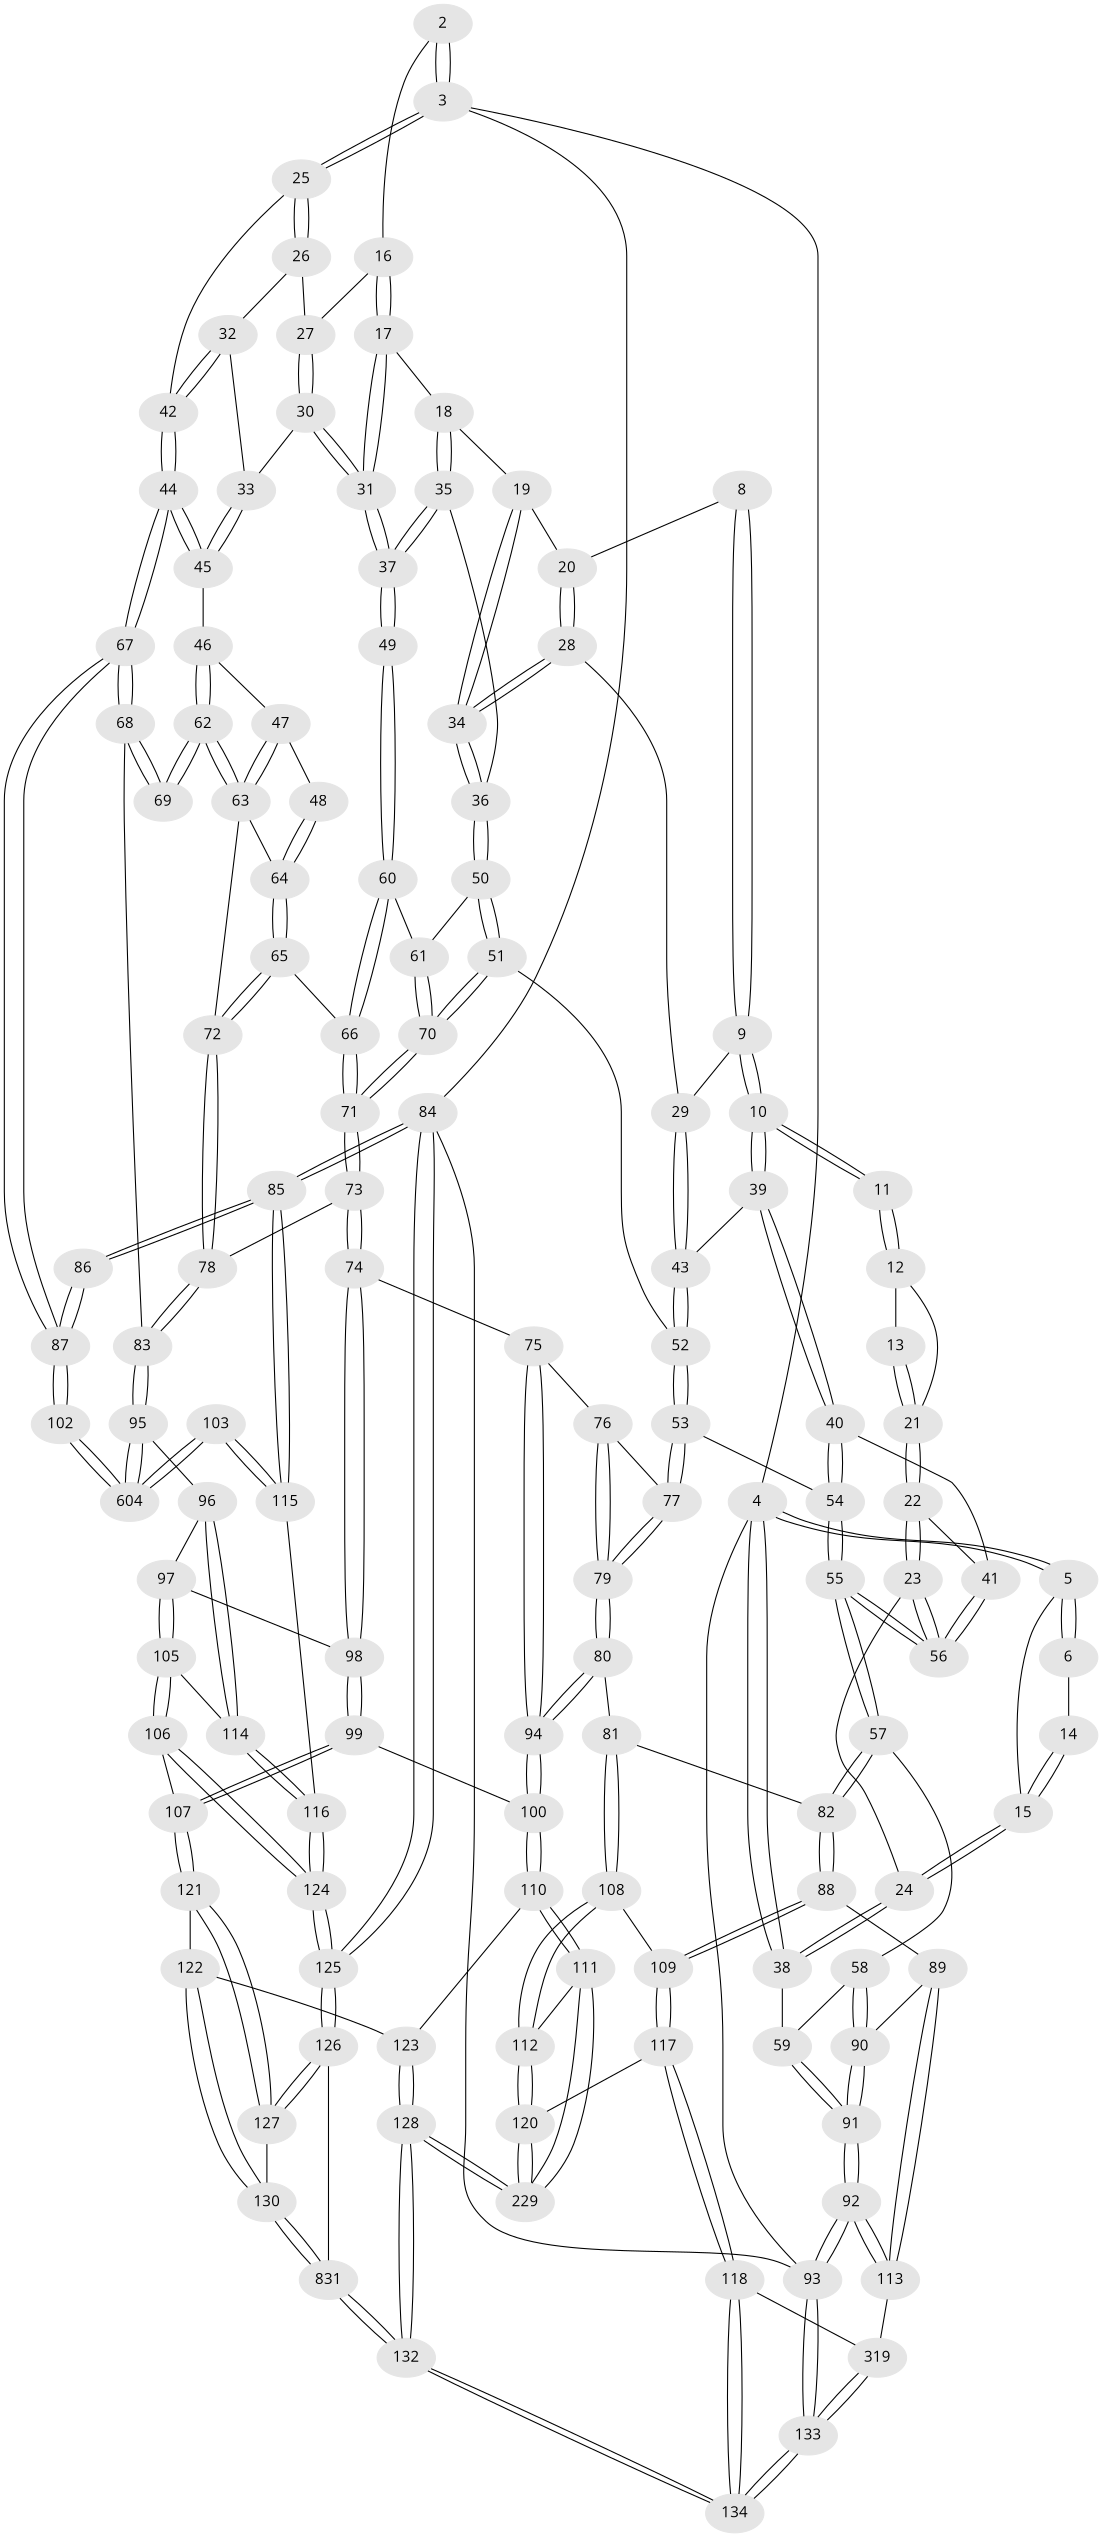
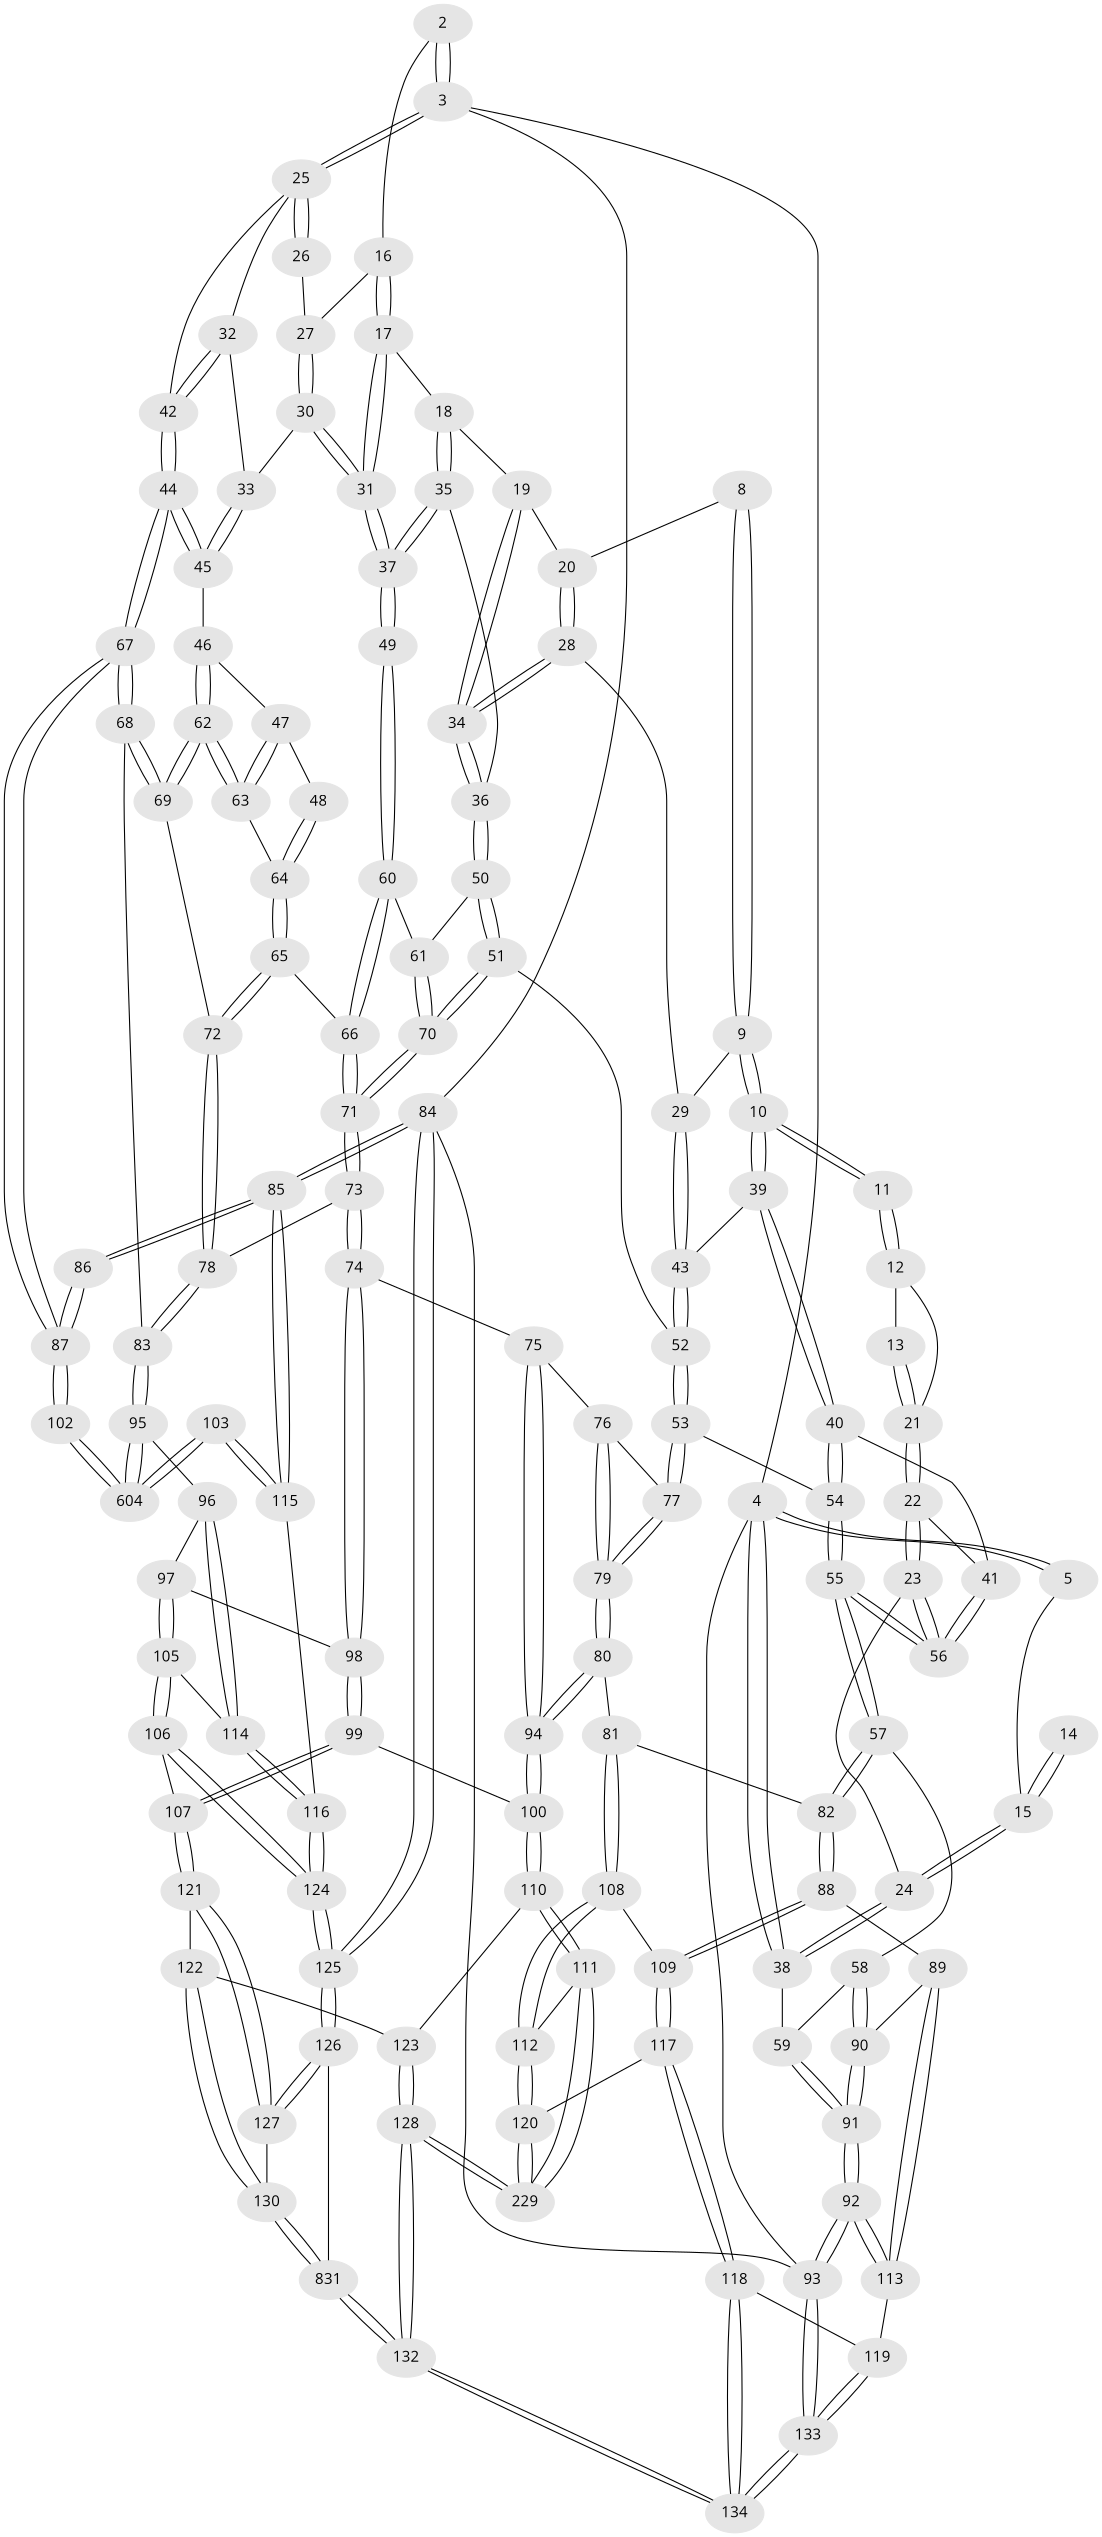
(265, 296) -> (255, 254)
(227, 918) -> (188, 919)
(1069, 1658) -> none
(877, 2358) -> (877, 2358)
